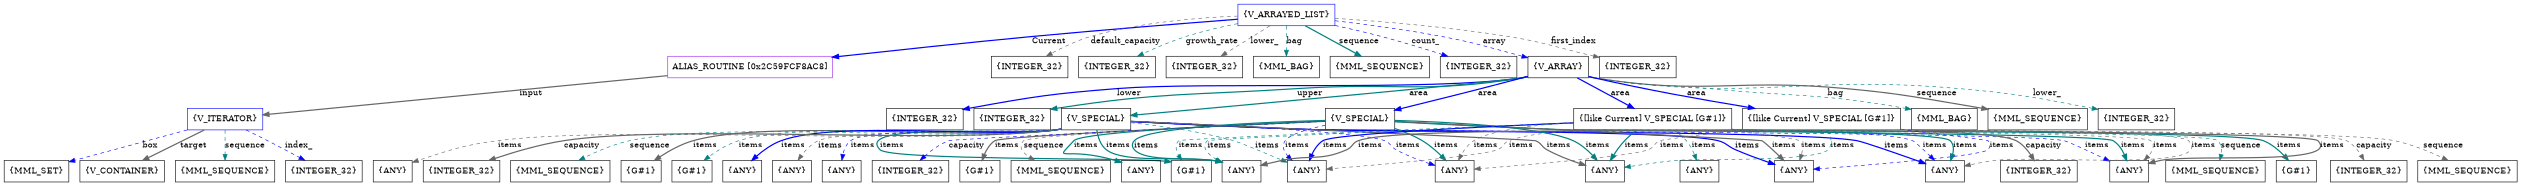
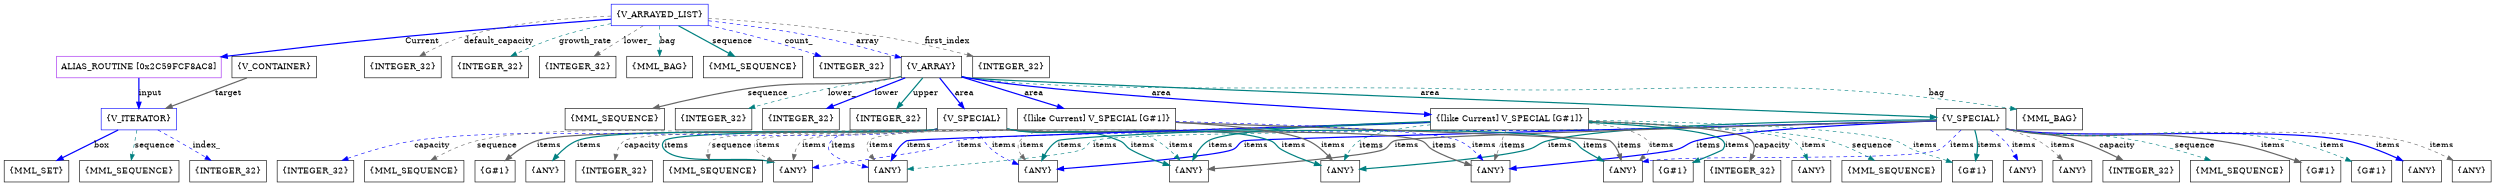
(468, 95) -> (139, 90)
(176, 144) -> (209, 92)
(131, 145) -> (90, 144)
